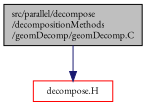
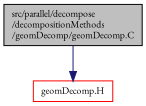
(73, 91) -> (73, 91)
